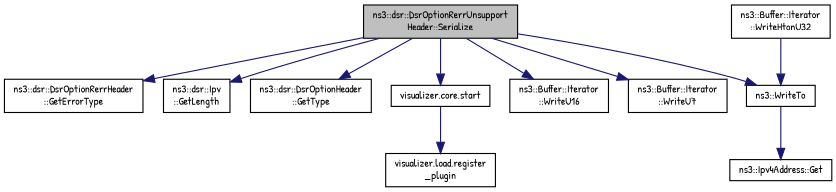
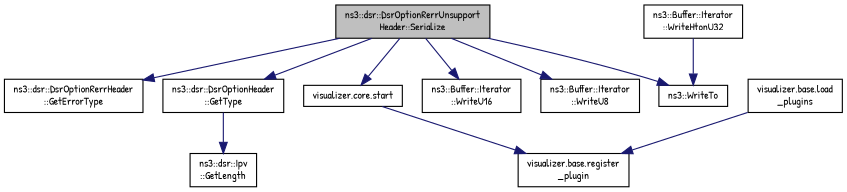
(310, 58) -> (223, 127)
(678, 96) -> (590, 96)
none -> (795, 96)
(441, 170) -> (574, 170)
(781, 170) -> none
